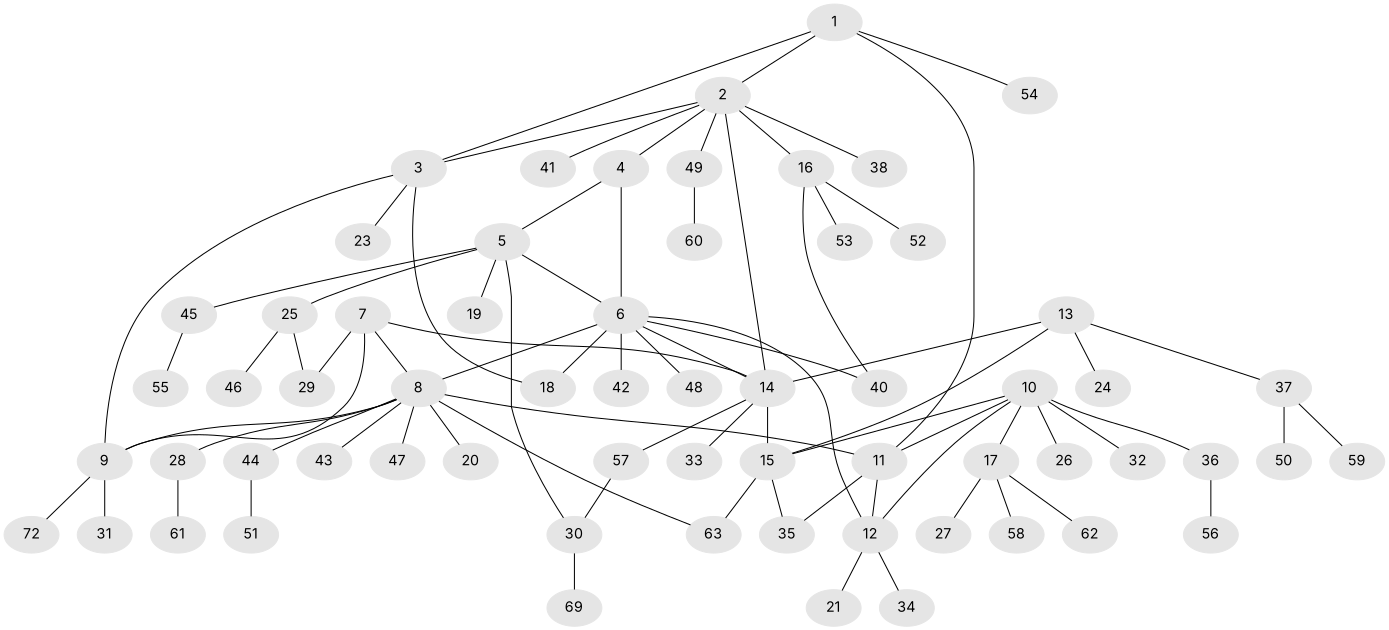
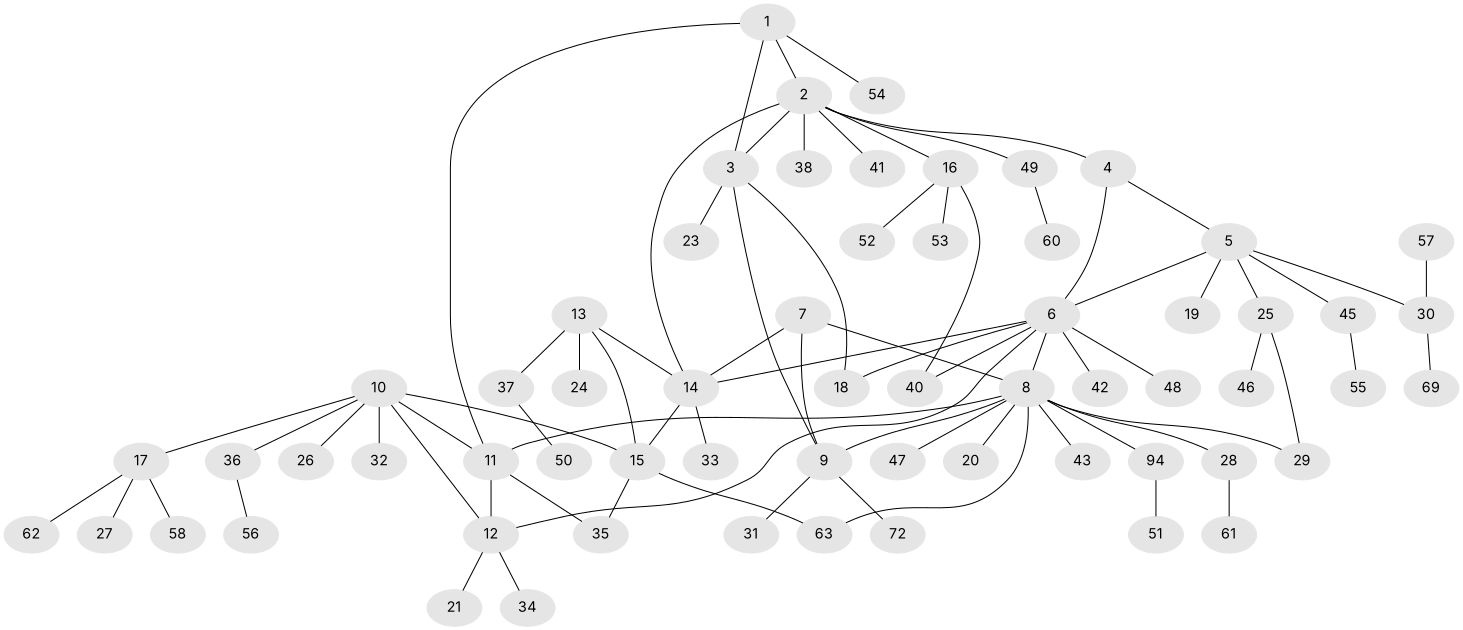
(335, 352) -> (1165, 425)
(702, 421) -> none
(251, 462) -> (1156, 462)
(1357, 462) -> none
